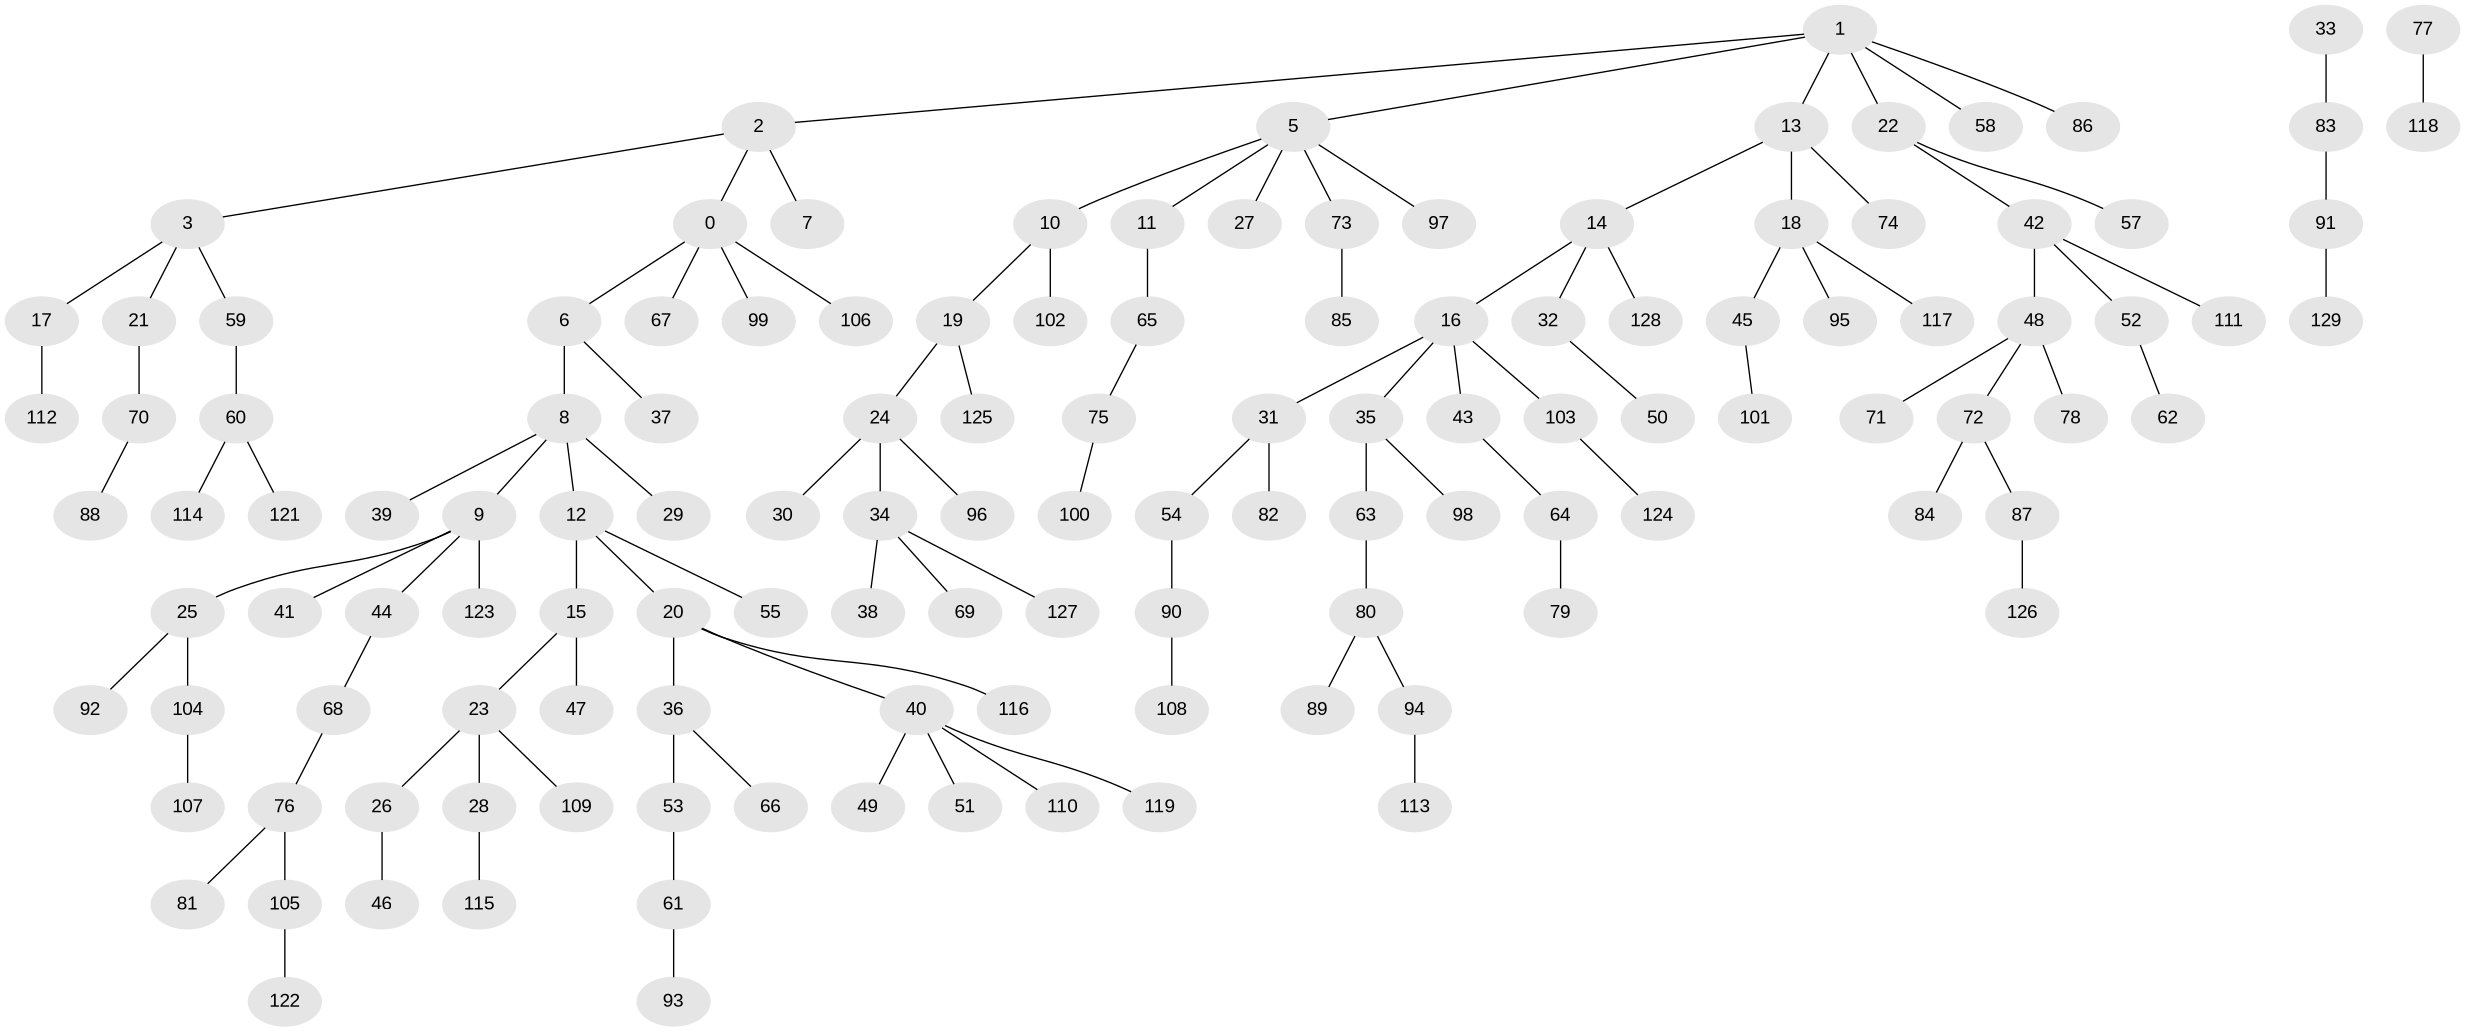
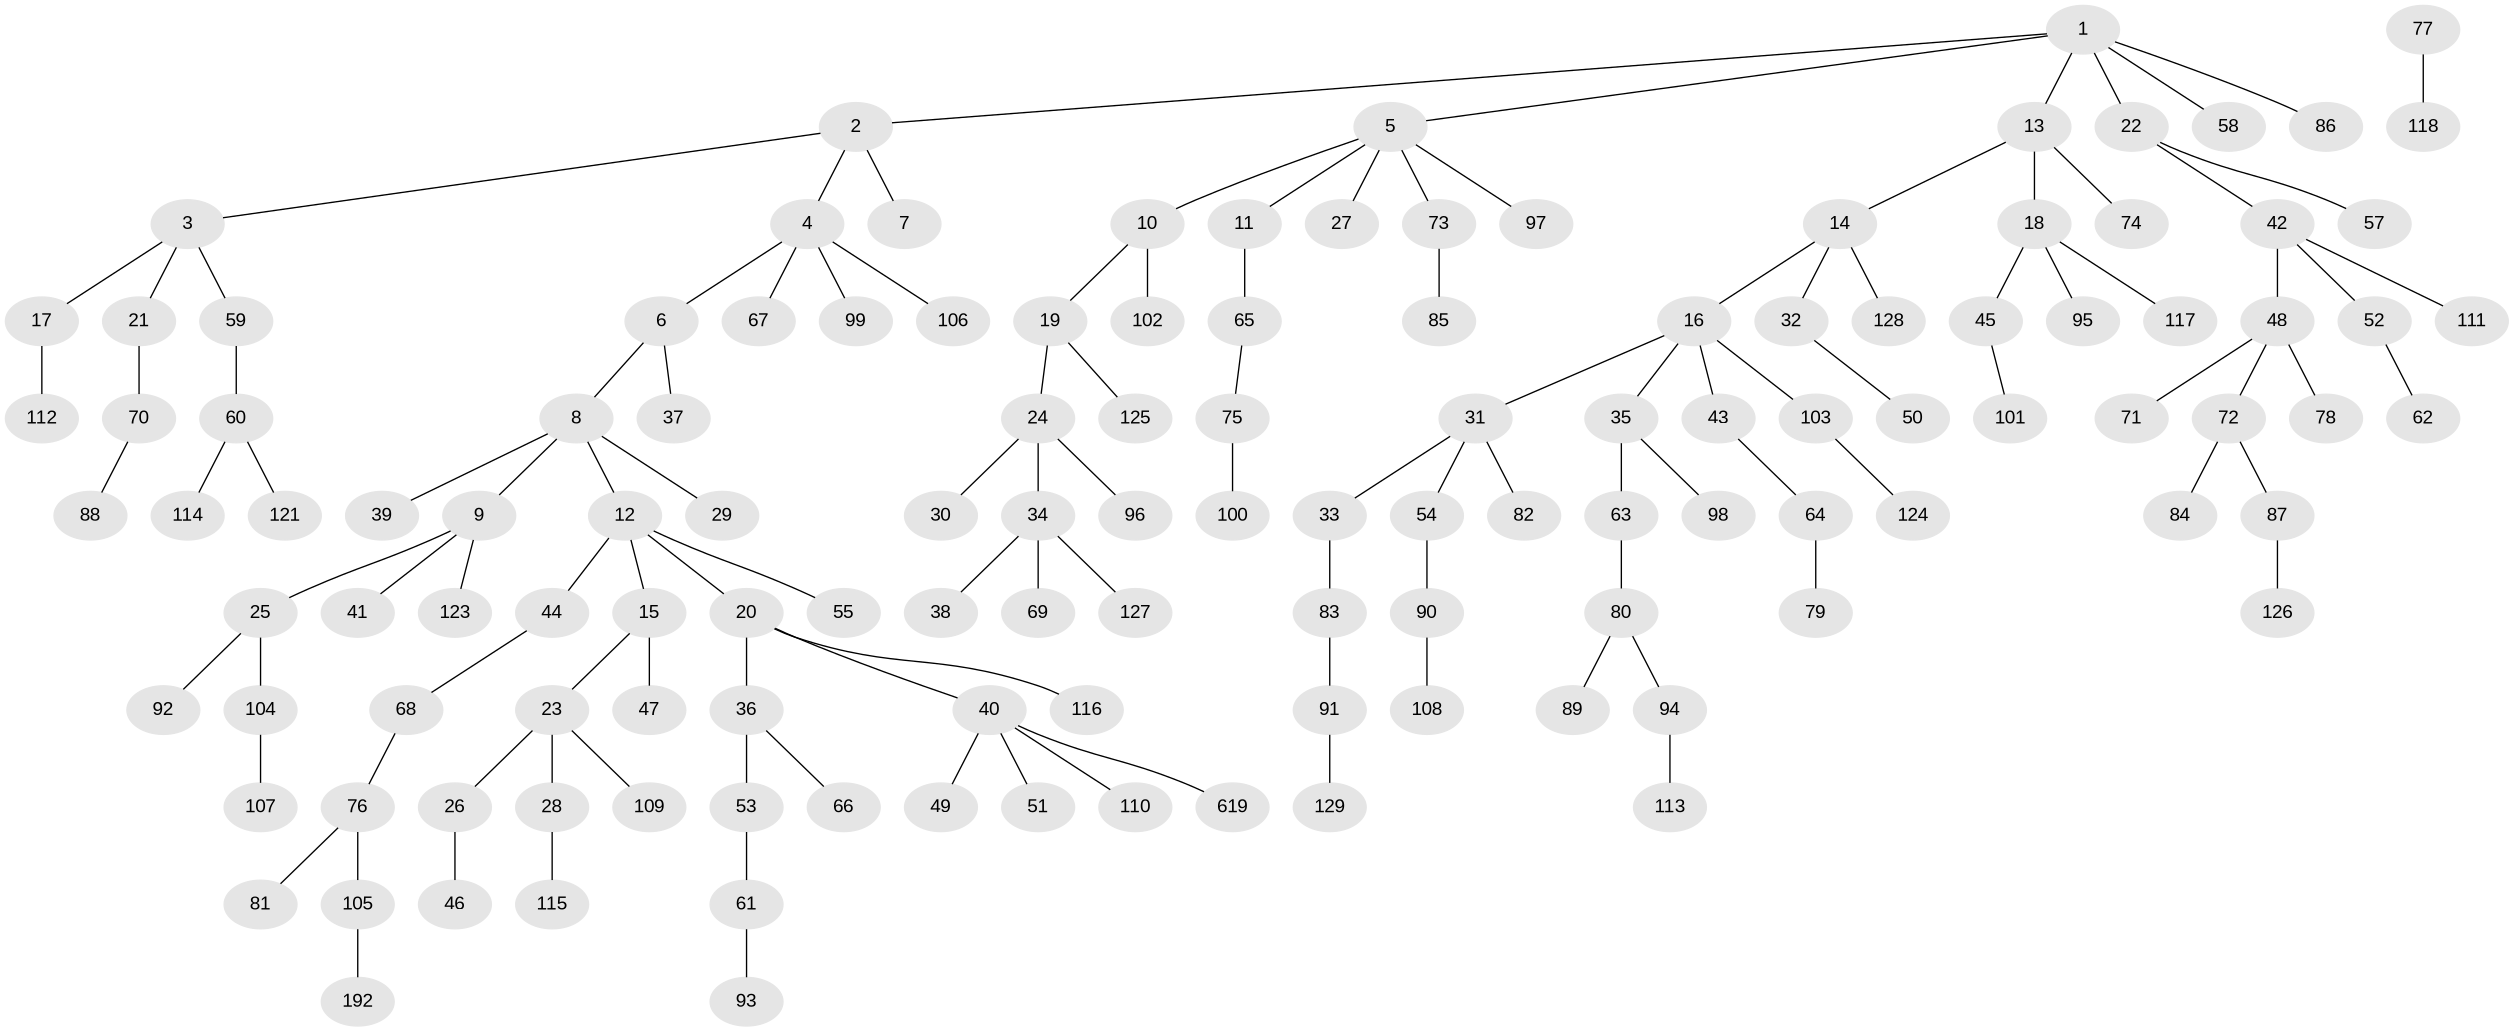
(710, 224) -> (807, 224)
none -> (1403, 467)
(431, 564) -> (589, 564)
(1160, 807) -> (1233, 807)
(285, 1002) -> (358, 1002)
